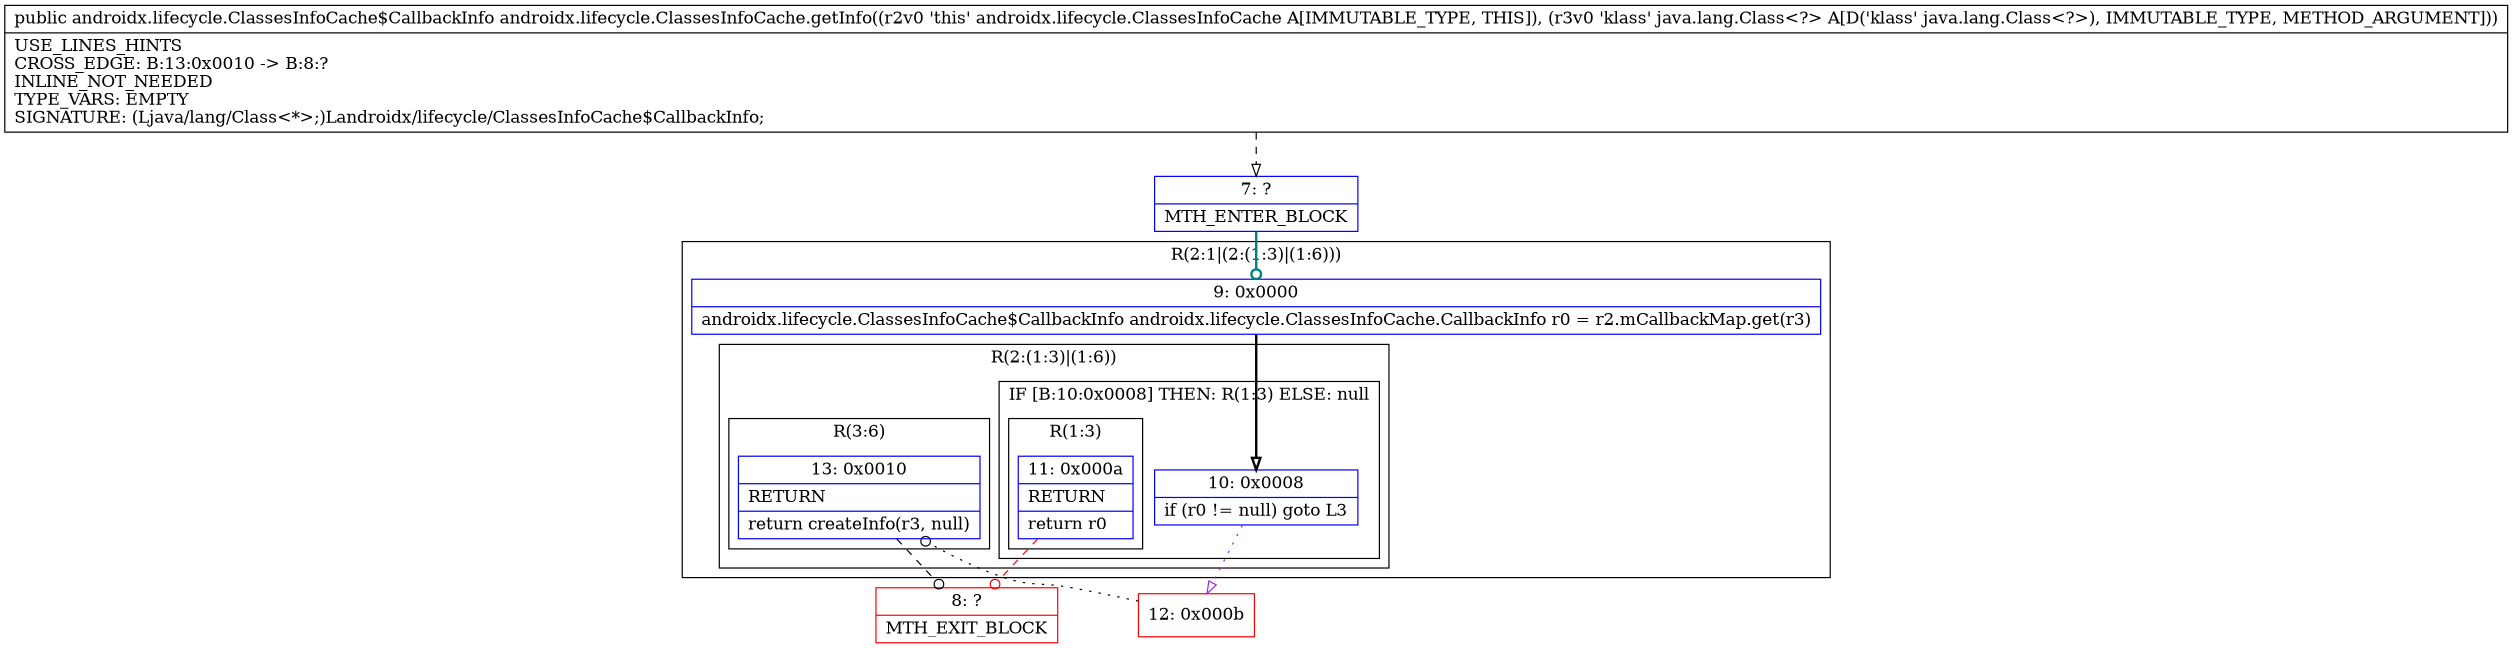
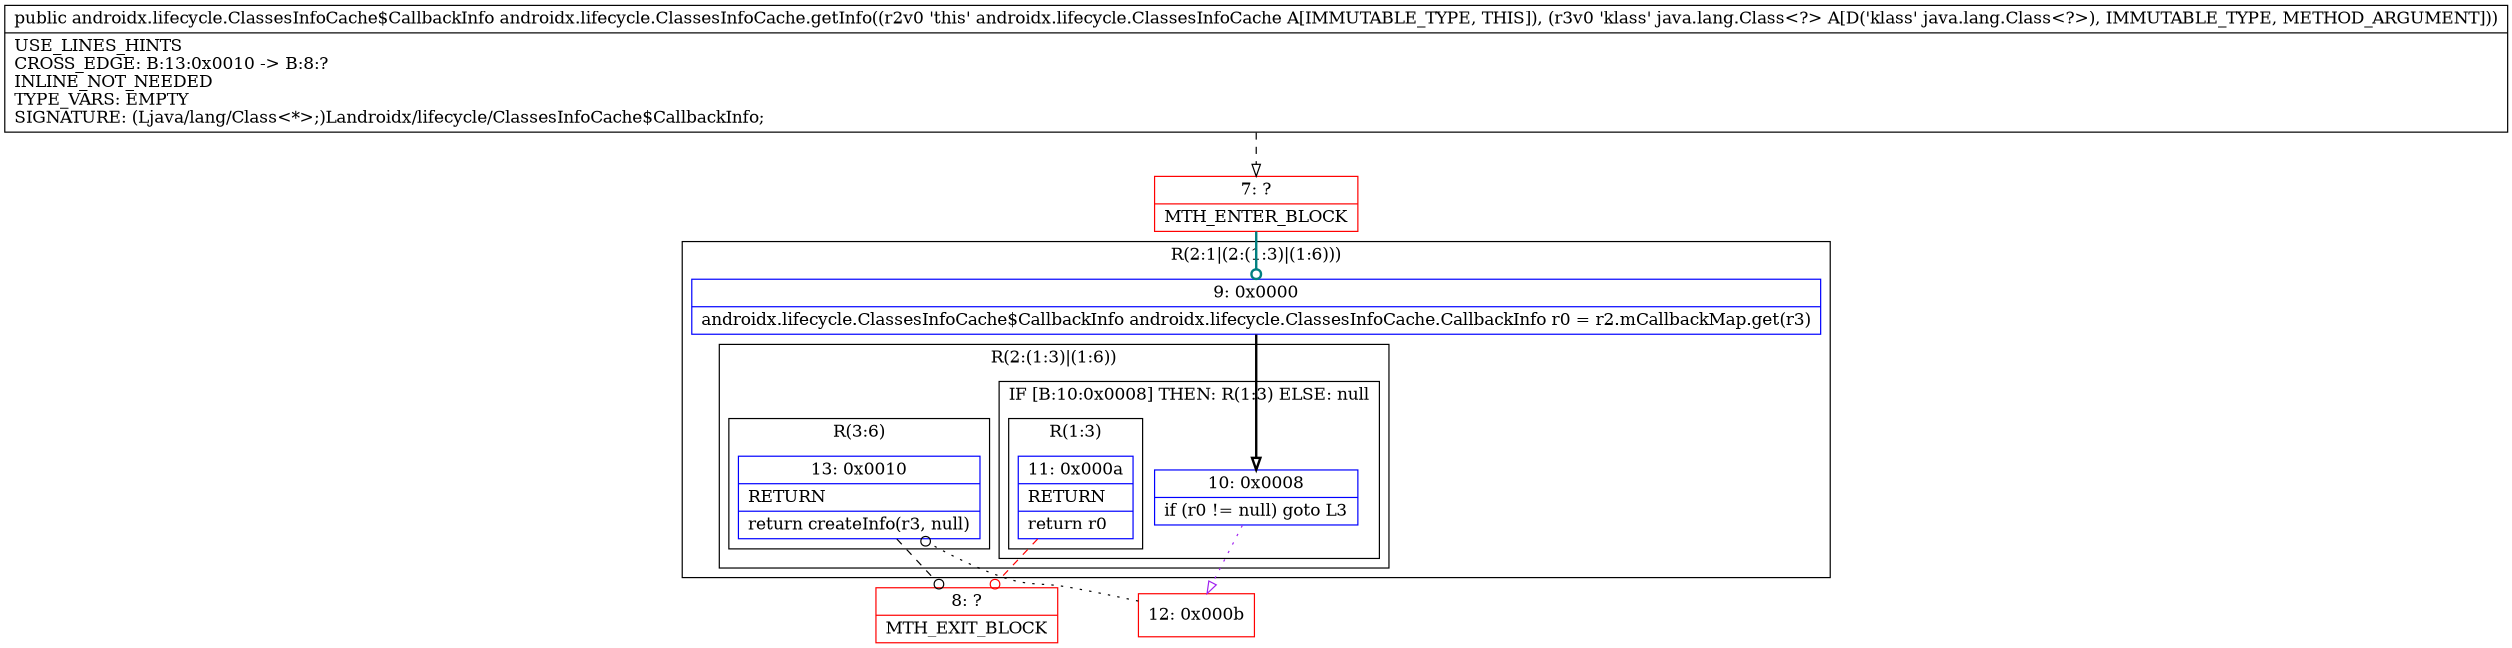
(1256, 204) -> (1256, 204)
